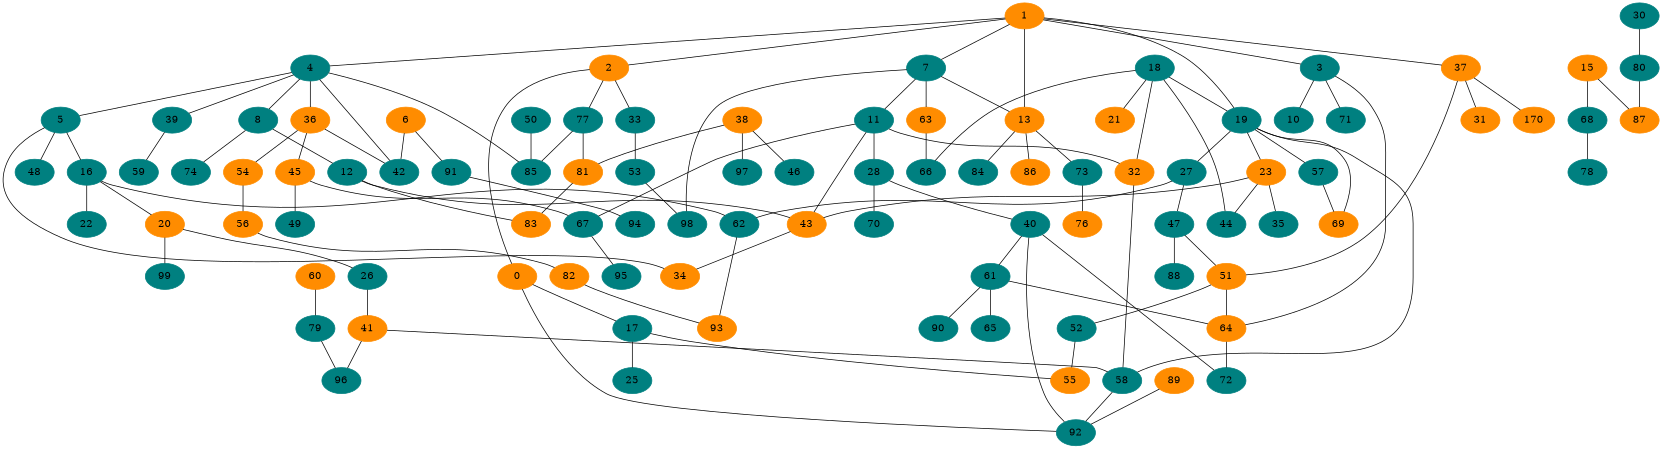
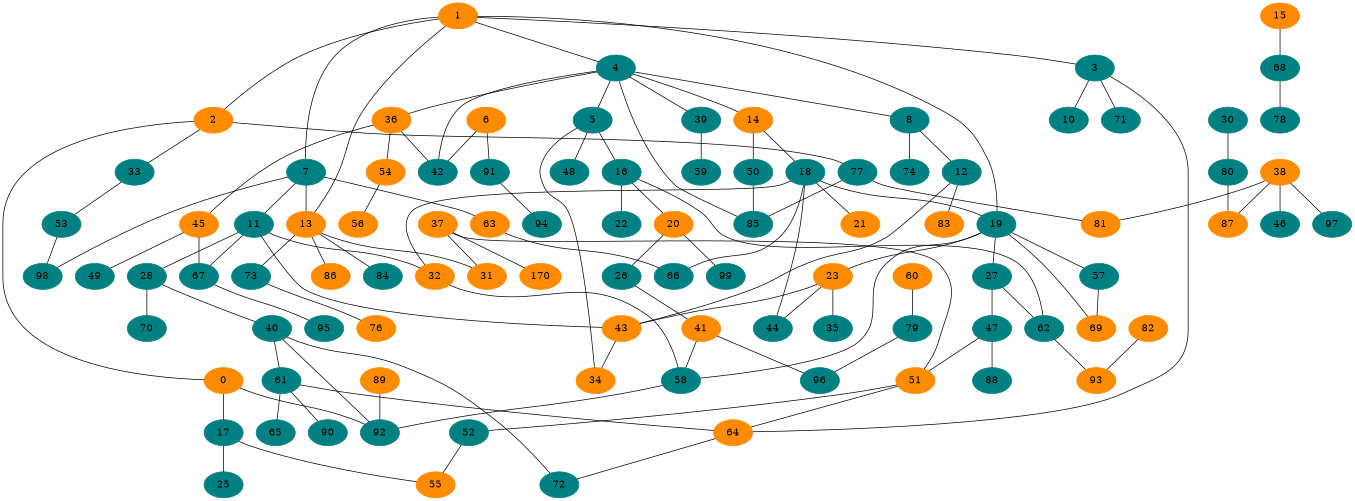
(1243, 42) -> none
(1613, 94) -> (1254, 198)
none -> (753, 120)
(557, 198) -> none
none -> (397, 250)
(406, 250) -> none
